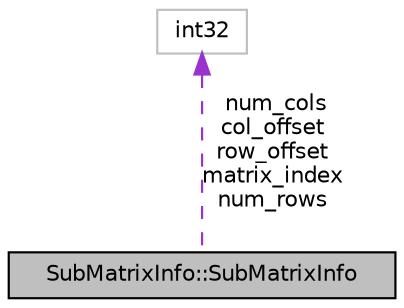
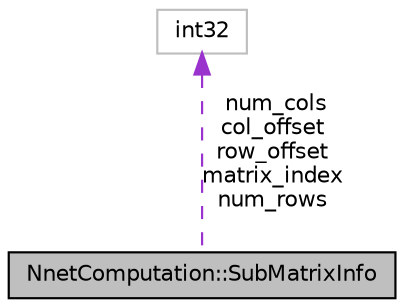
(202, 275) -> (202, 275)
